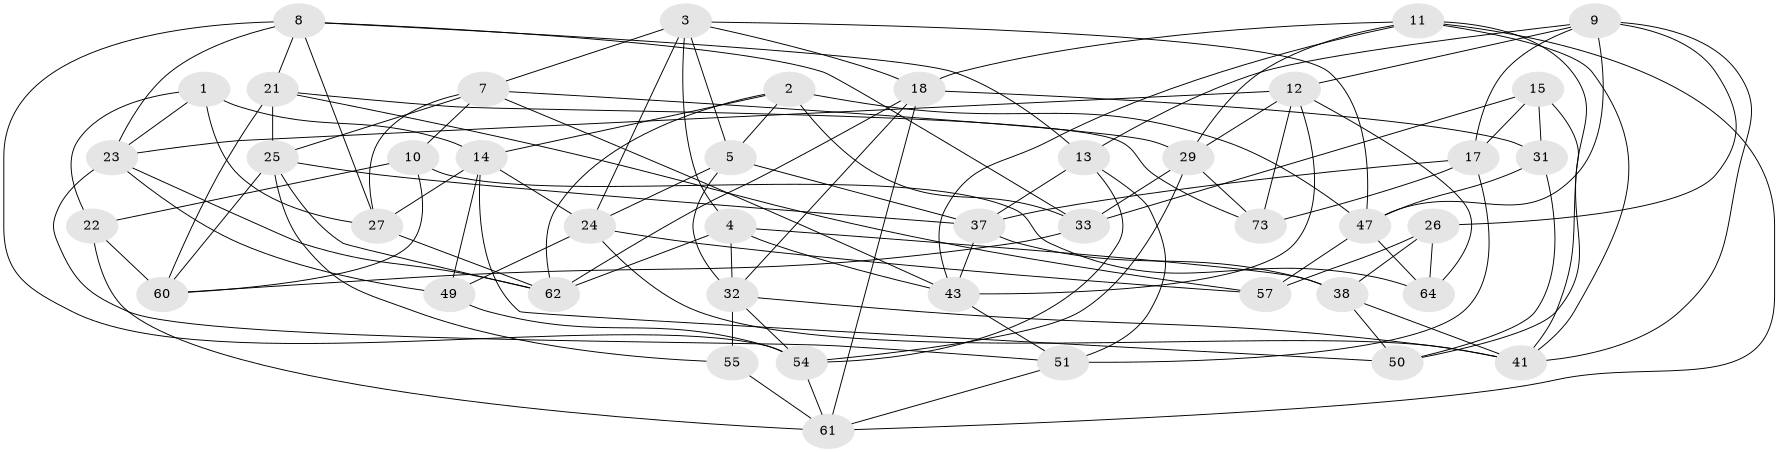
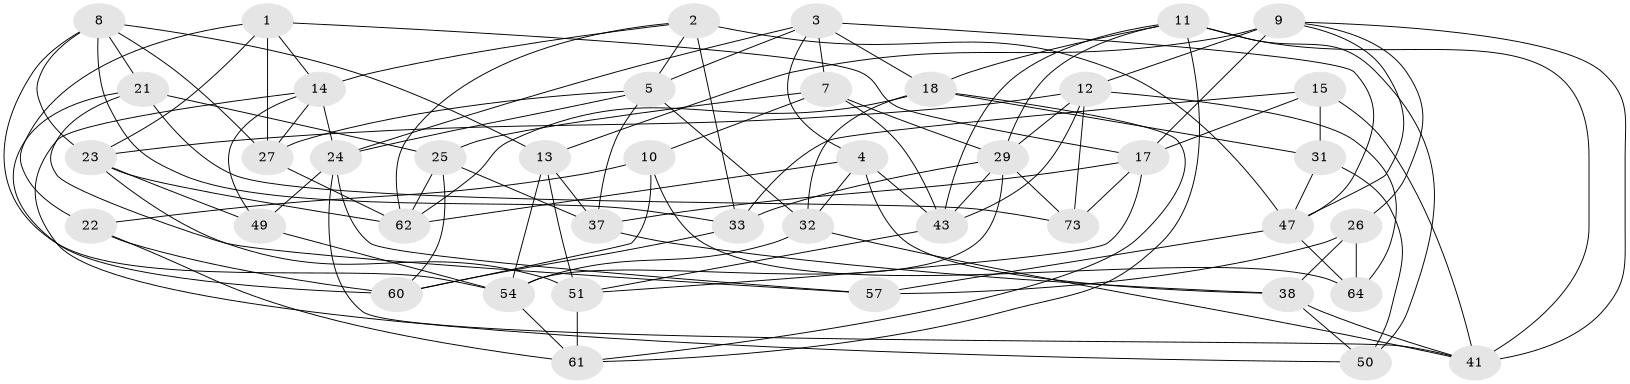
none -> (758, 55)
(379, 141) -> (462, 107)
(967, 260) -> (972, 192)
(732, 363) -> none
